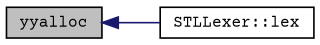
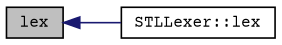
(54, 23) -> (35, 23)
